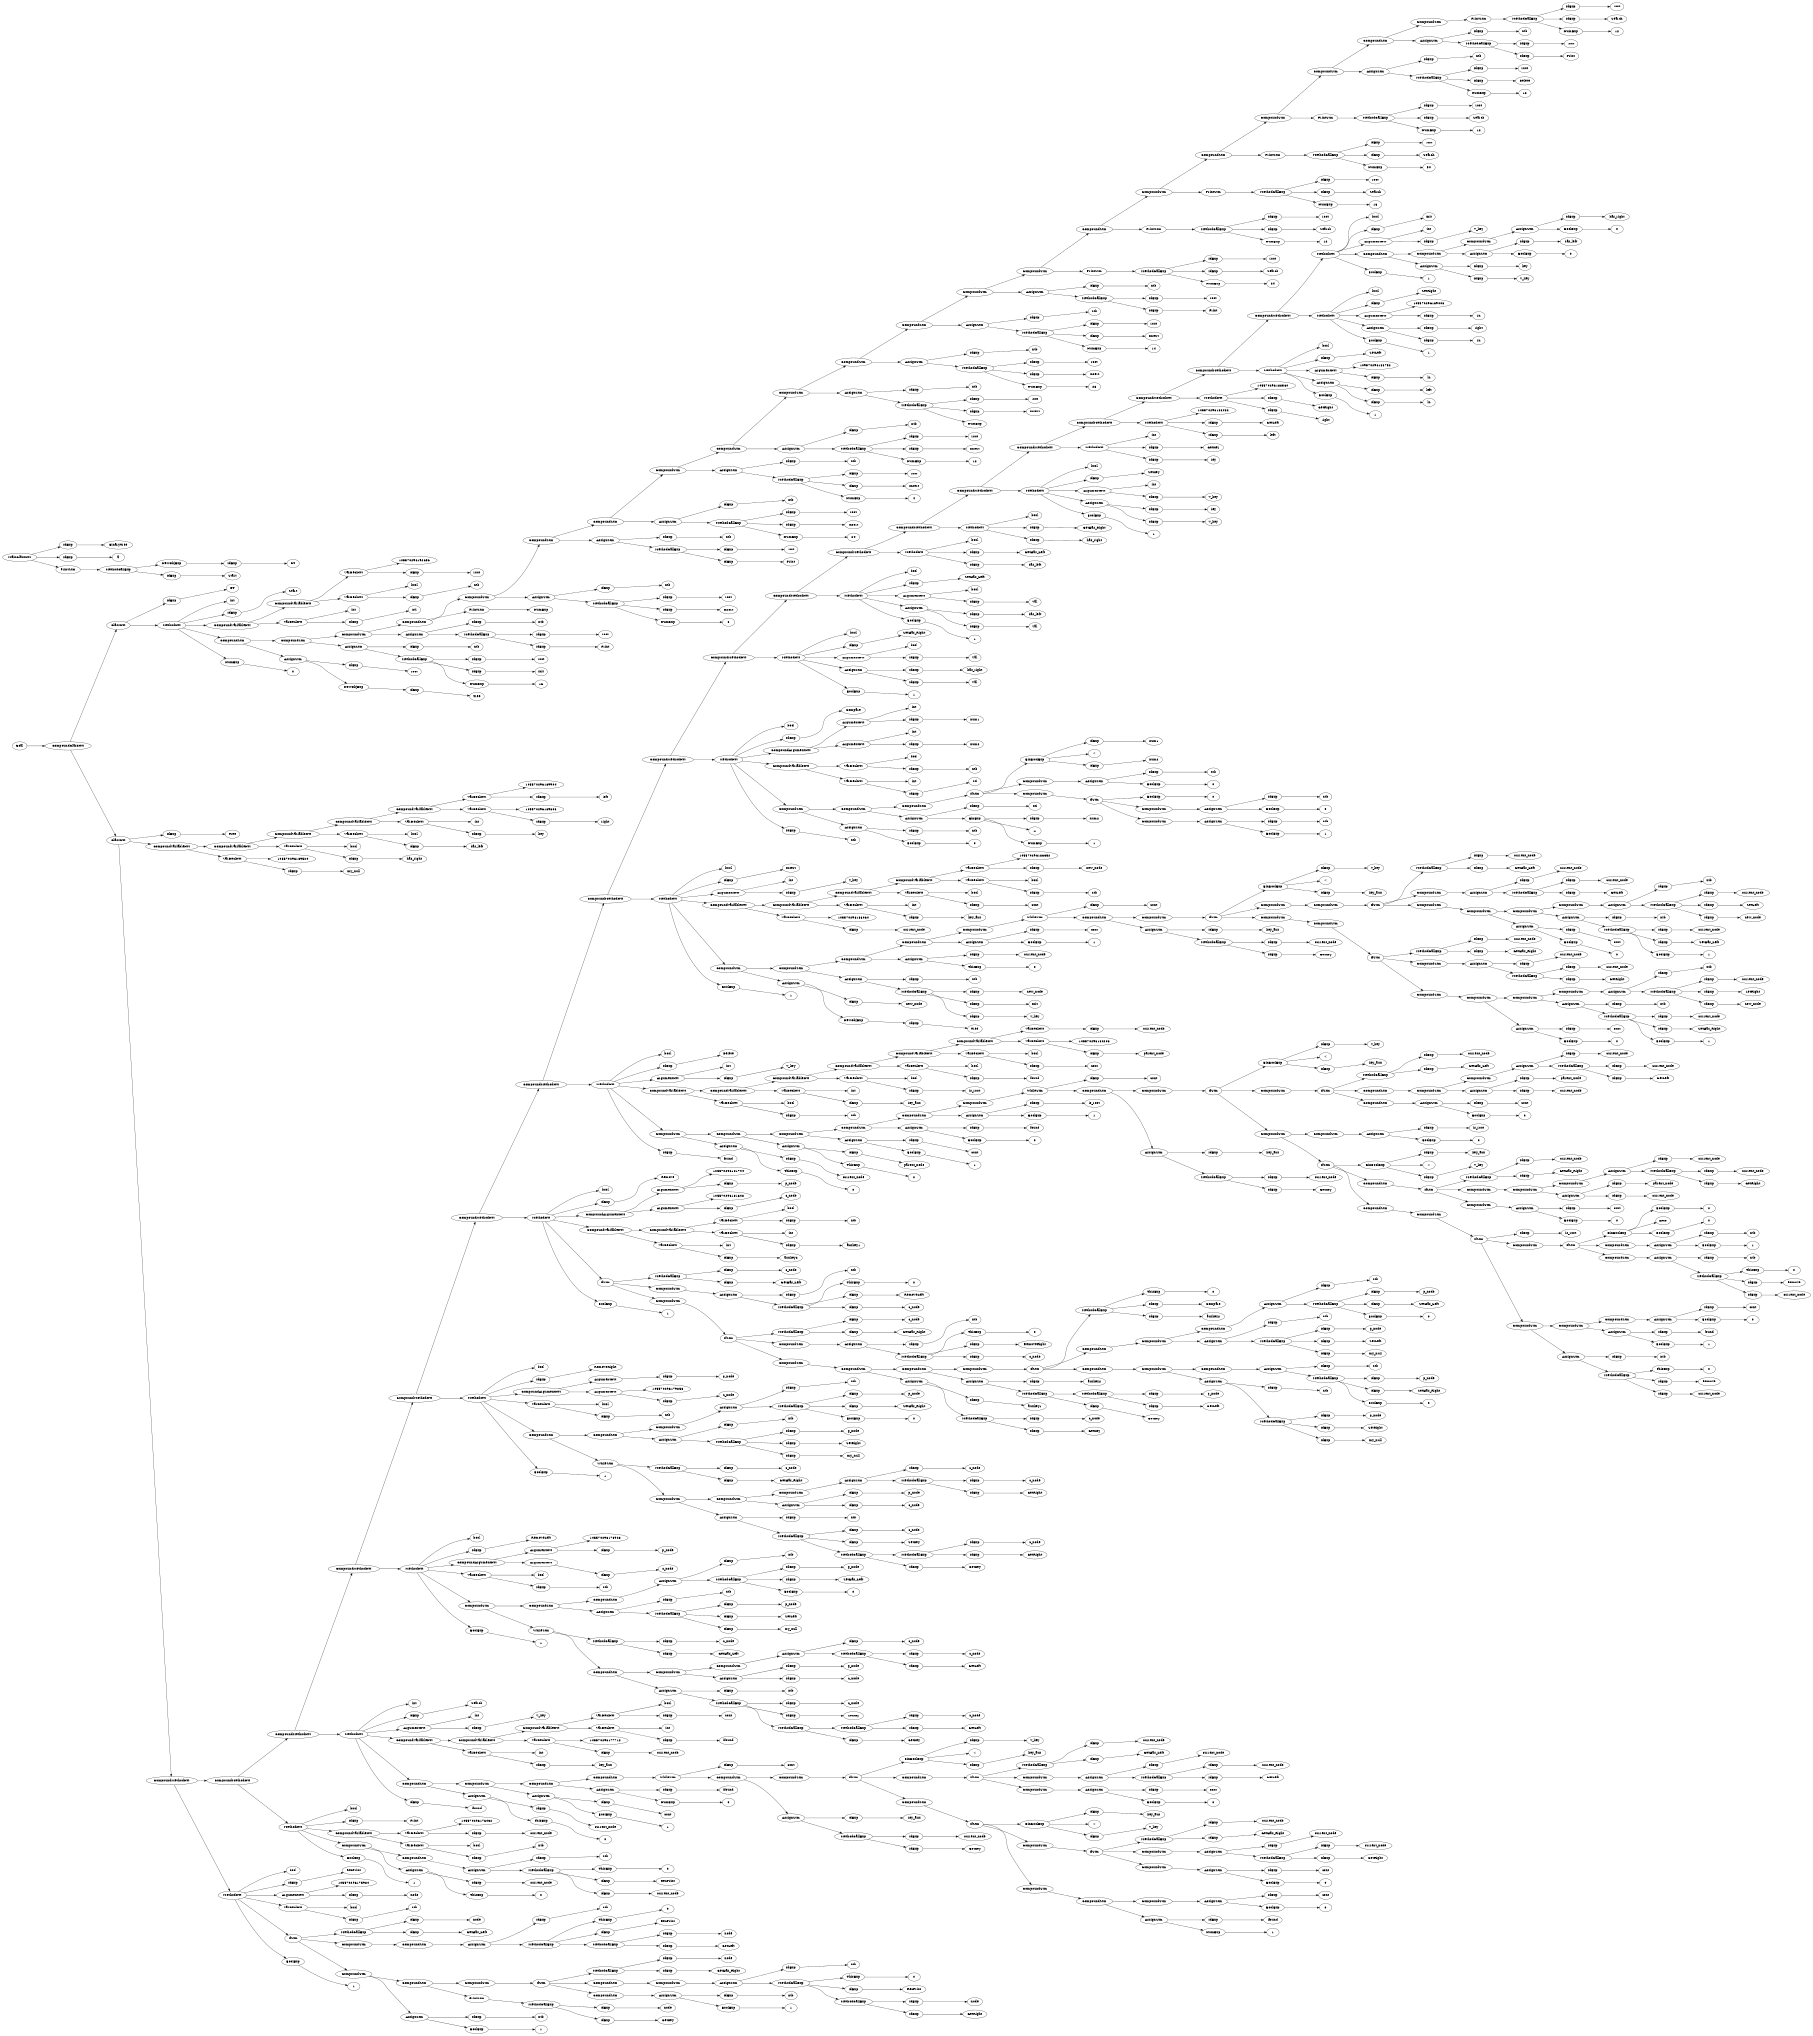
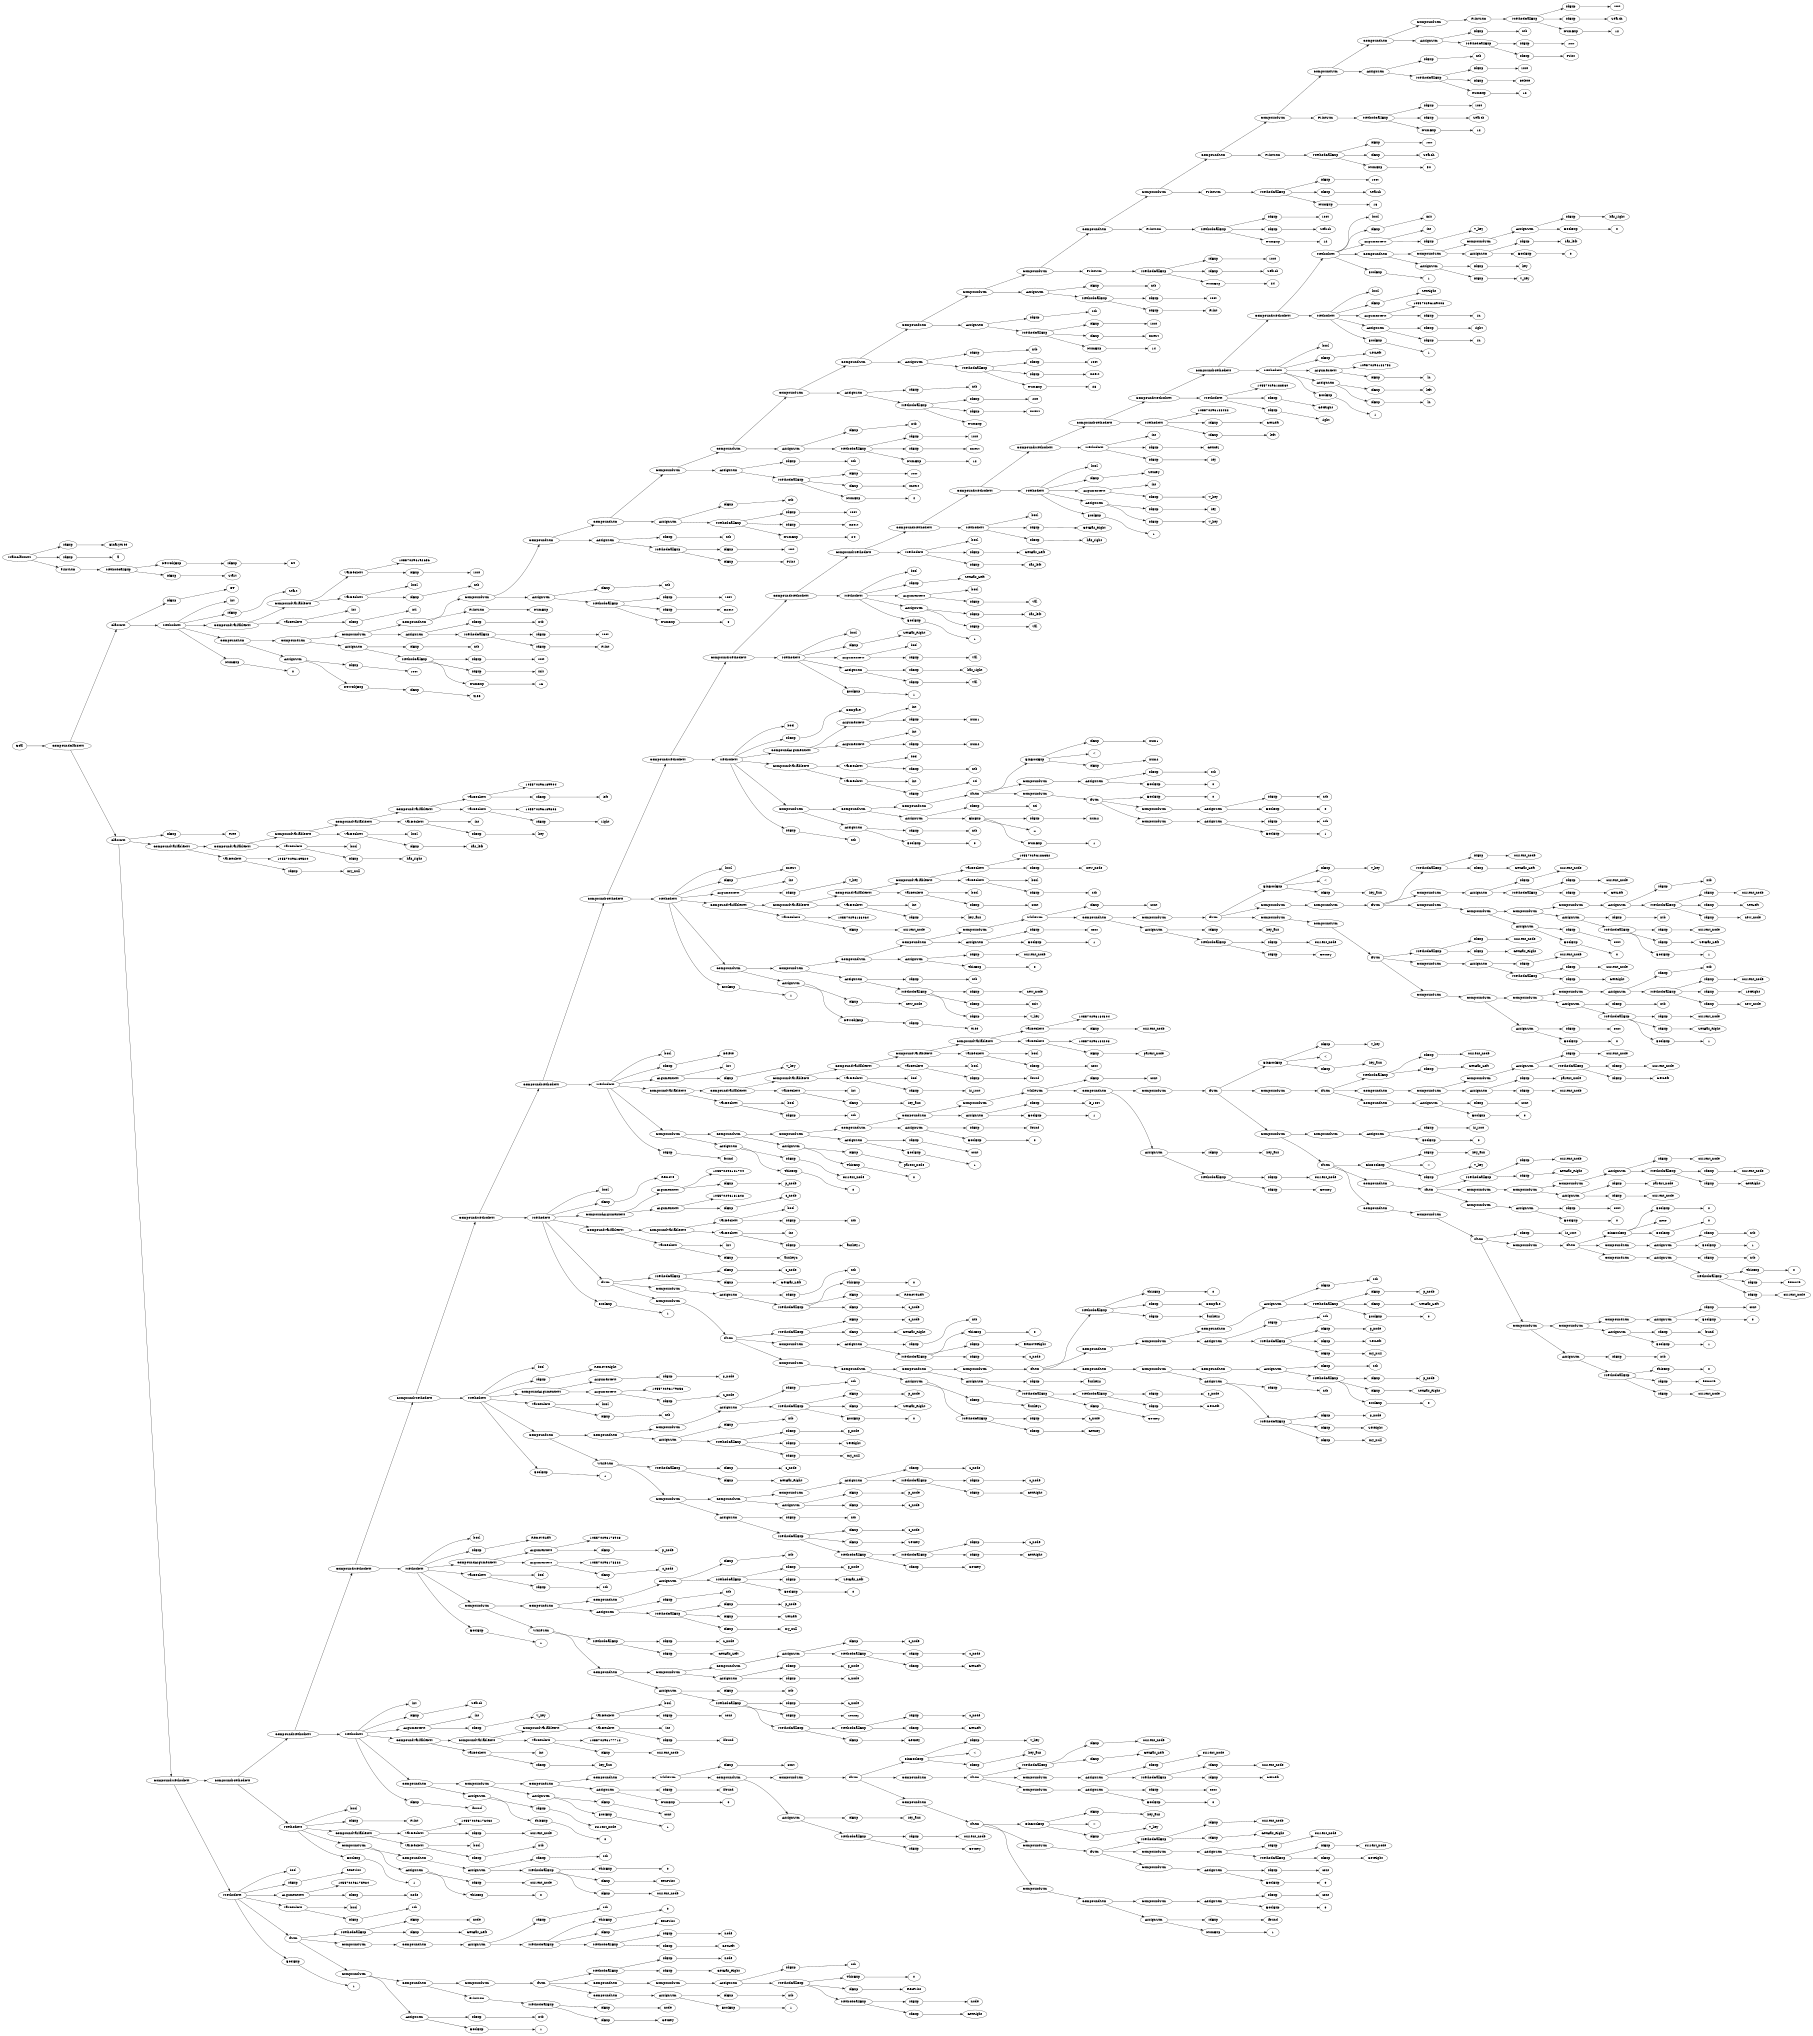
none -> (1094, 1017)
none -> (605, 1563)
